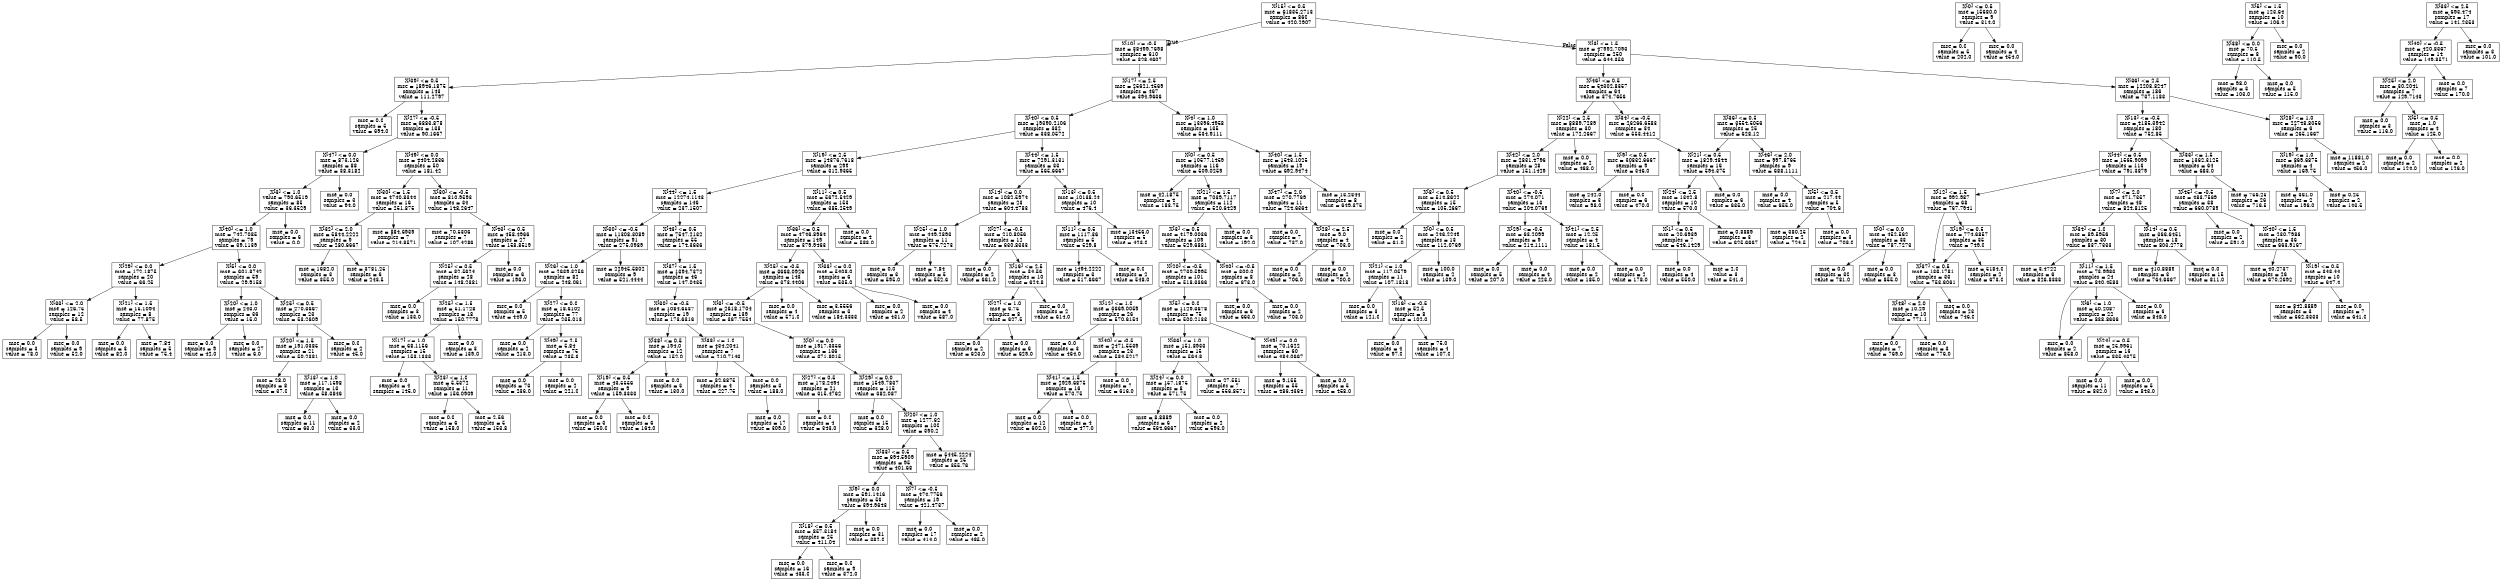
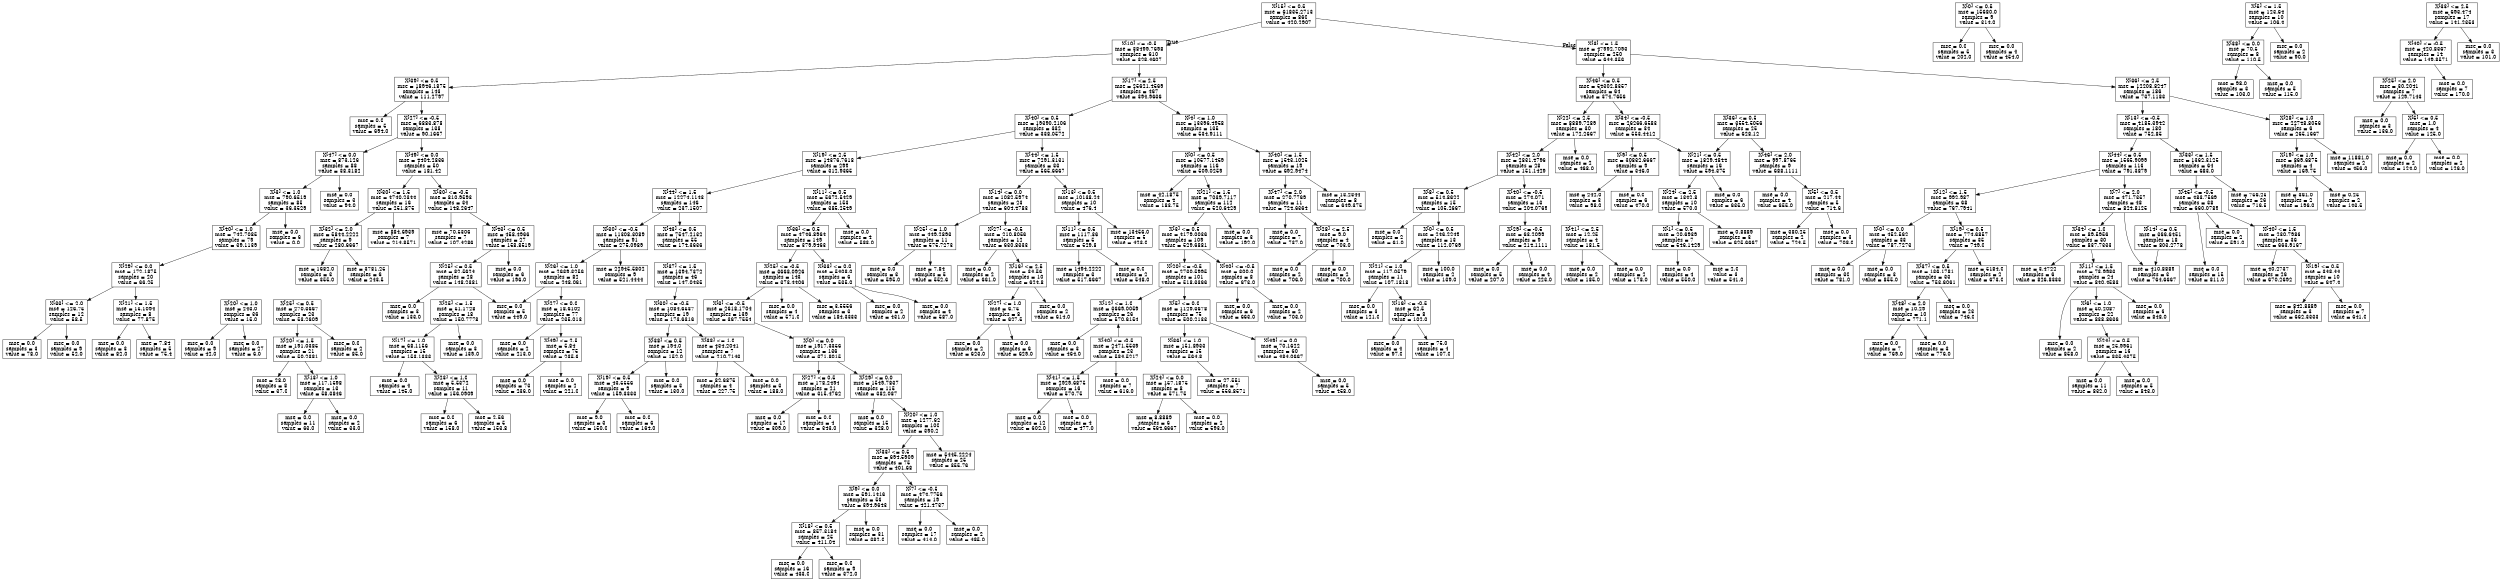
(2413, 69) -> none
(2375, 126) -> (2375, 126)
none -> (422, 143)
none -> (1632, 143)
(285, 201) -> (285, 201)
(394, 201) -> (394, 201)
(1823, 201) -> (1823, 201)
(1552, 218) -> none
(2141, 218) -> (2128, 239)
(1938, 236) -> (1921, 218)
(680, 254) -> none
(2184, 257) -> (2201, 237)
(241, 275) -> none
(456, 292) -> (483, 294)
(1410, 312) -> (1410, 312)
(1114, 329) -> (1118, 332)
(2078, 331) -> (2104, 329)
(347, 349) -> (347, 349)
none -> (308, 366)
none -> (819, 366)
(1177, 366) -> none
(395, 386) -> (395, 386)
(1281, 386) -> none
(767, 403) -> (793, 405)
(590, 423) -> (590, 423)
(893, 460) -> (893, 460)
